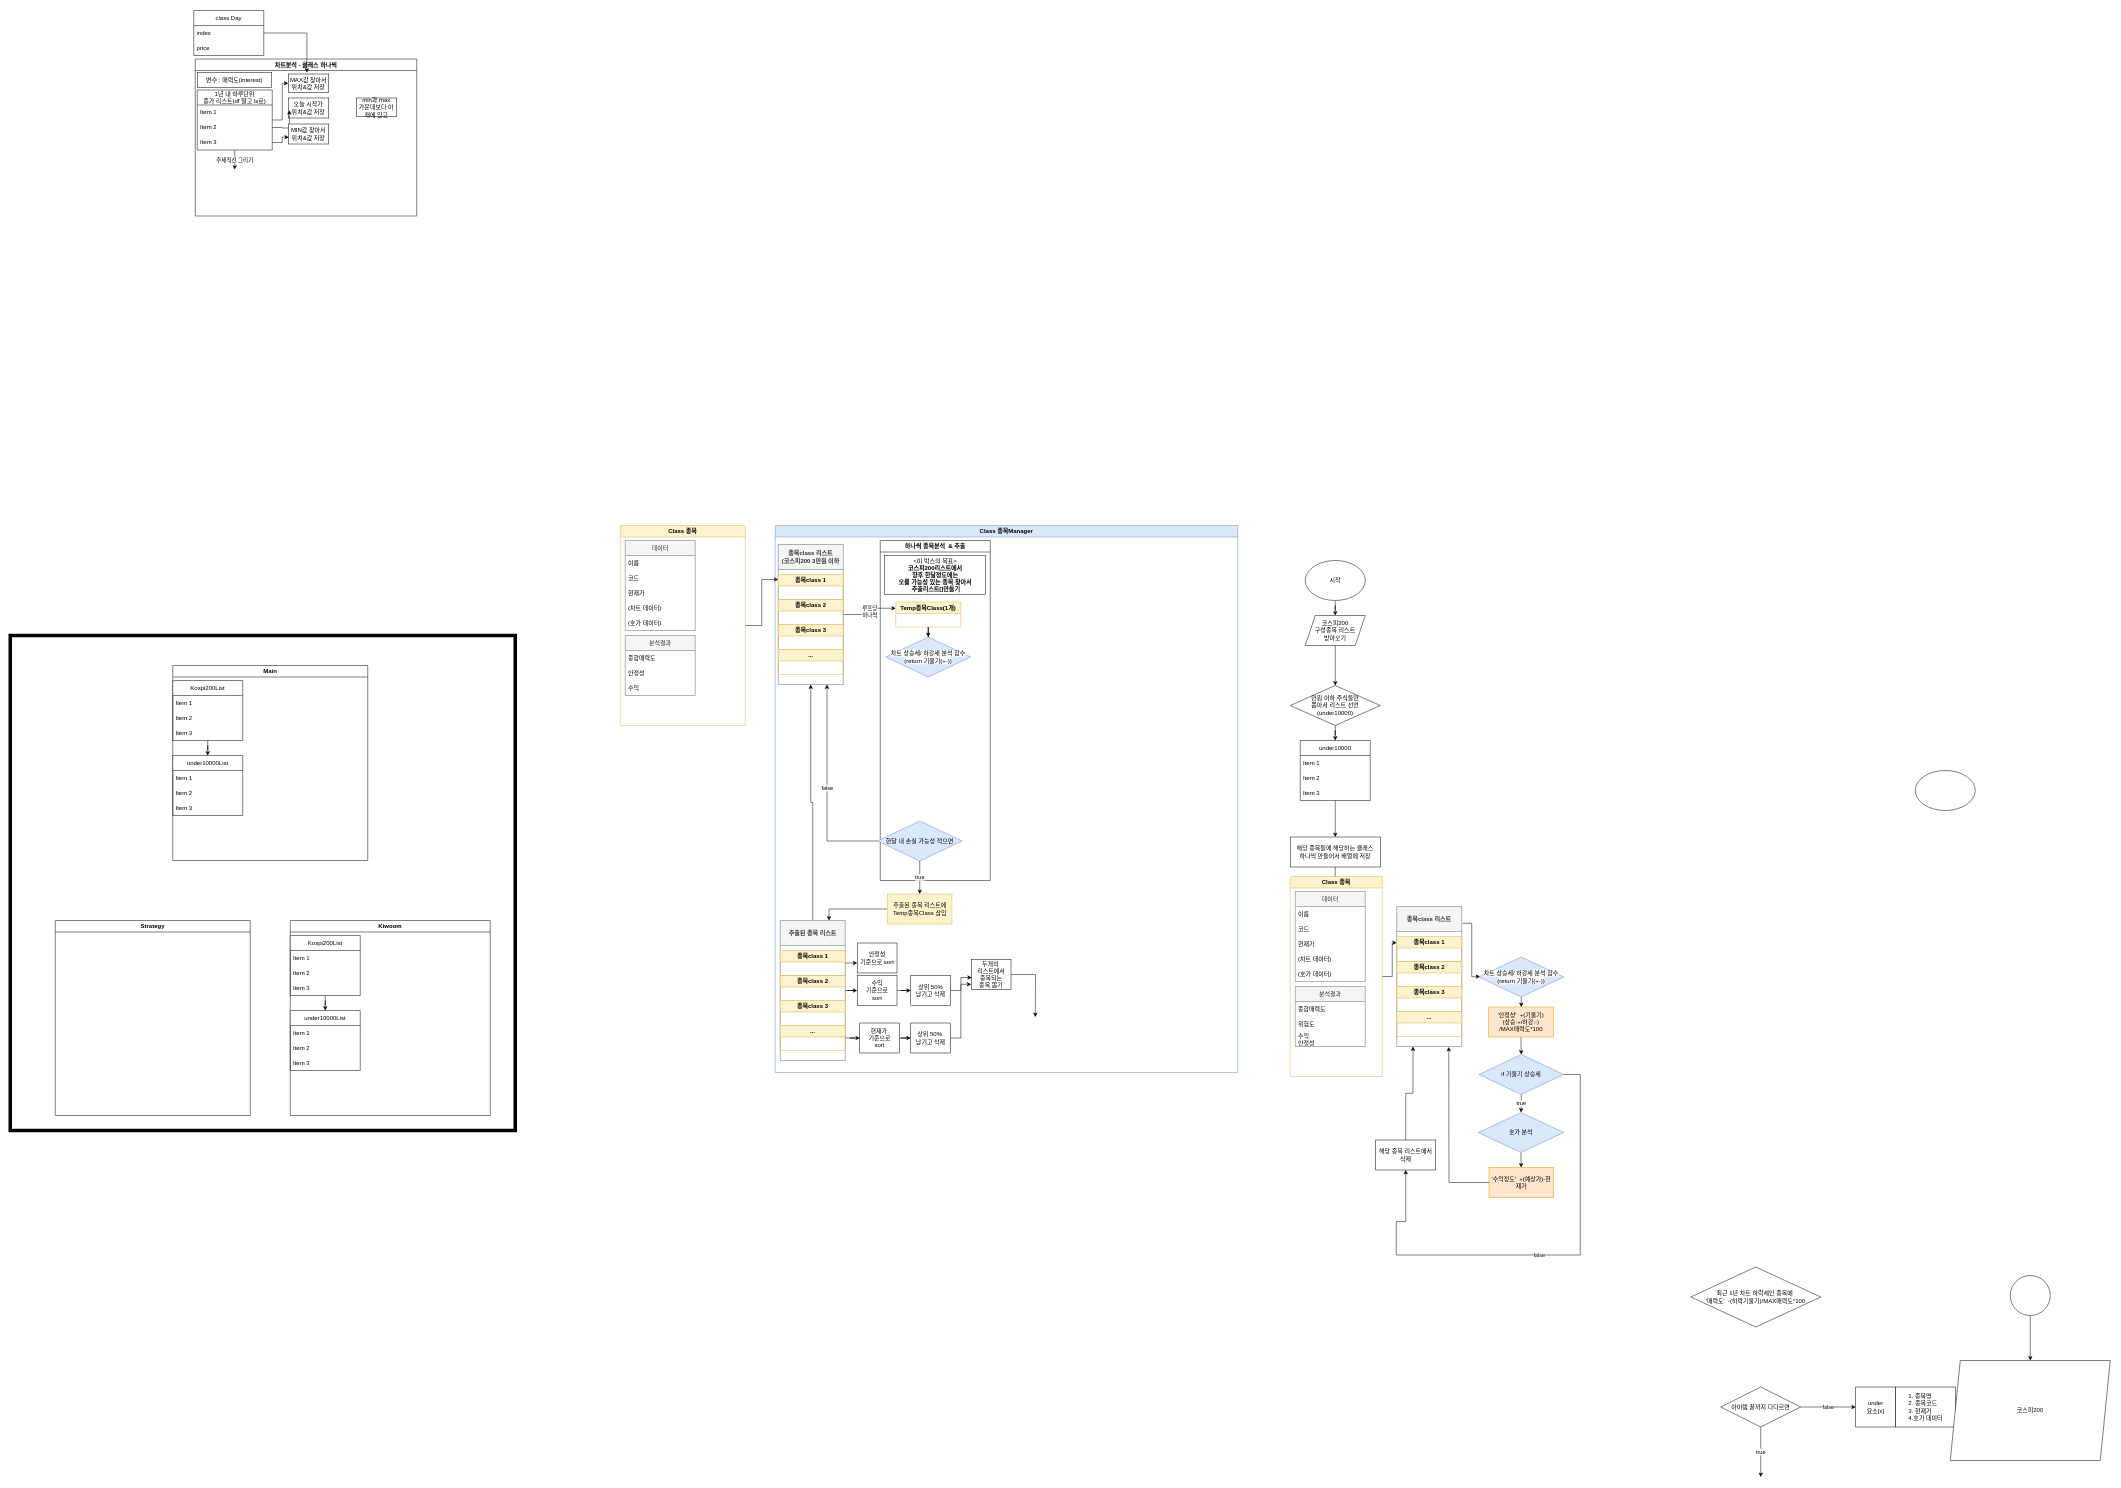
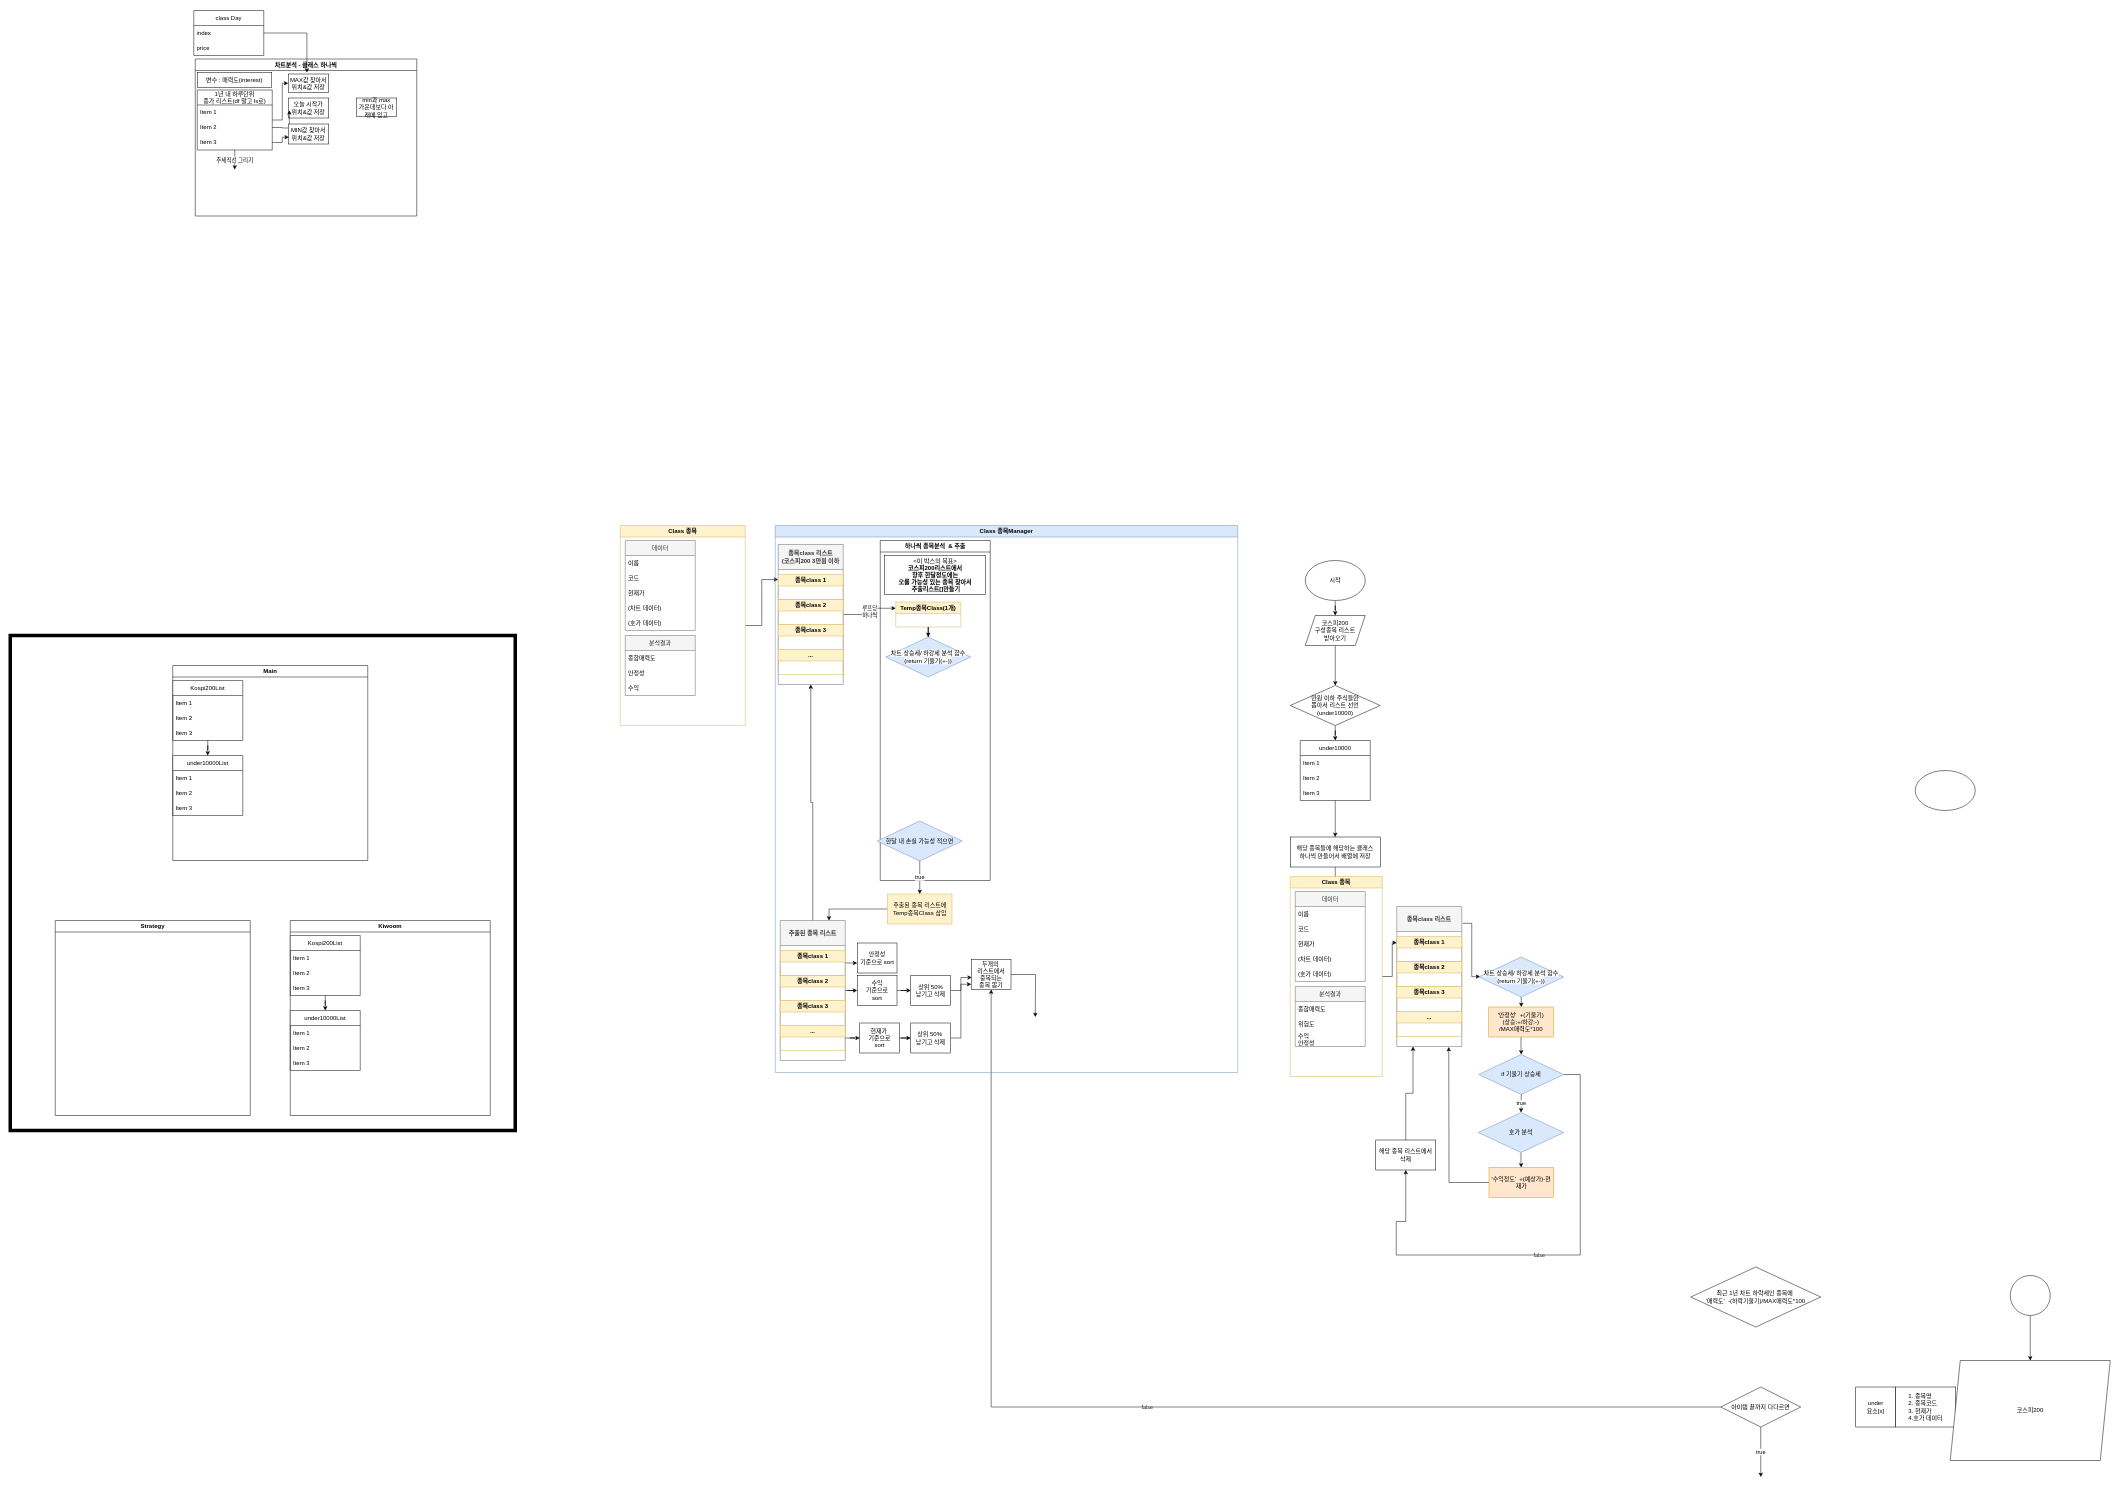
(827, 788) -> none
(1828, 1407) -> (1146, 1407)
